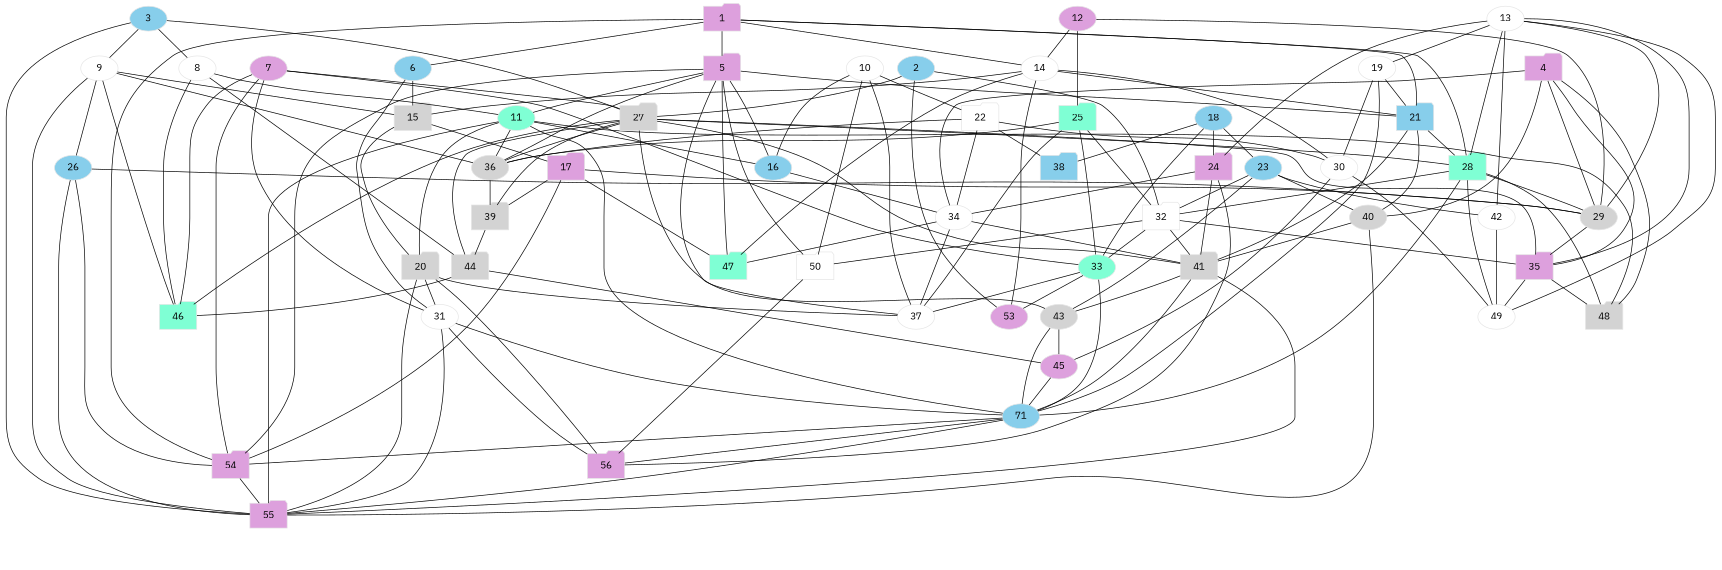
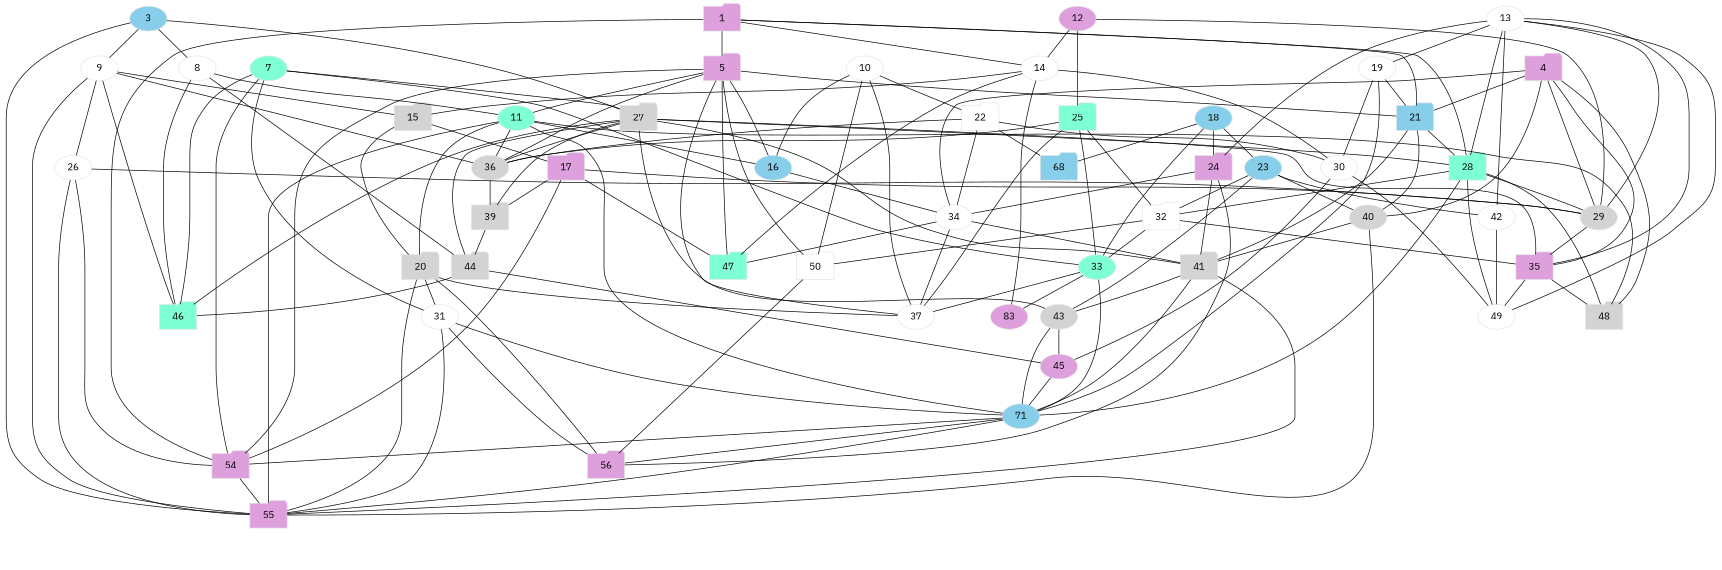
(269, 68) -> (269, 68)
(413, 68) -> none
(916, 68) -> none
(1227, 93) -> (1479, 93)
(73, 168) -> (73, 168)
(1059, 168) -> (1059, 168)
(1180, 242) -> none
(1009, 317) -> (1009, 317)
